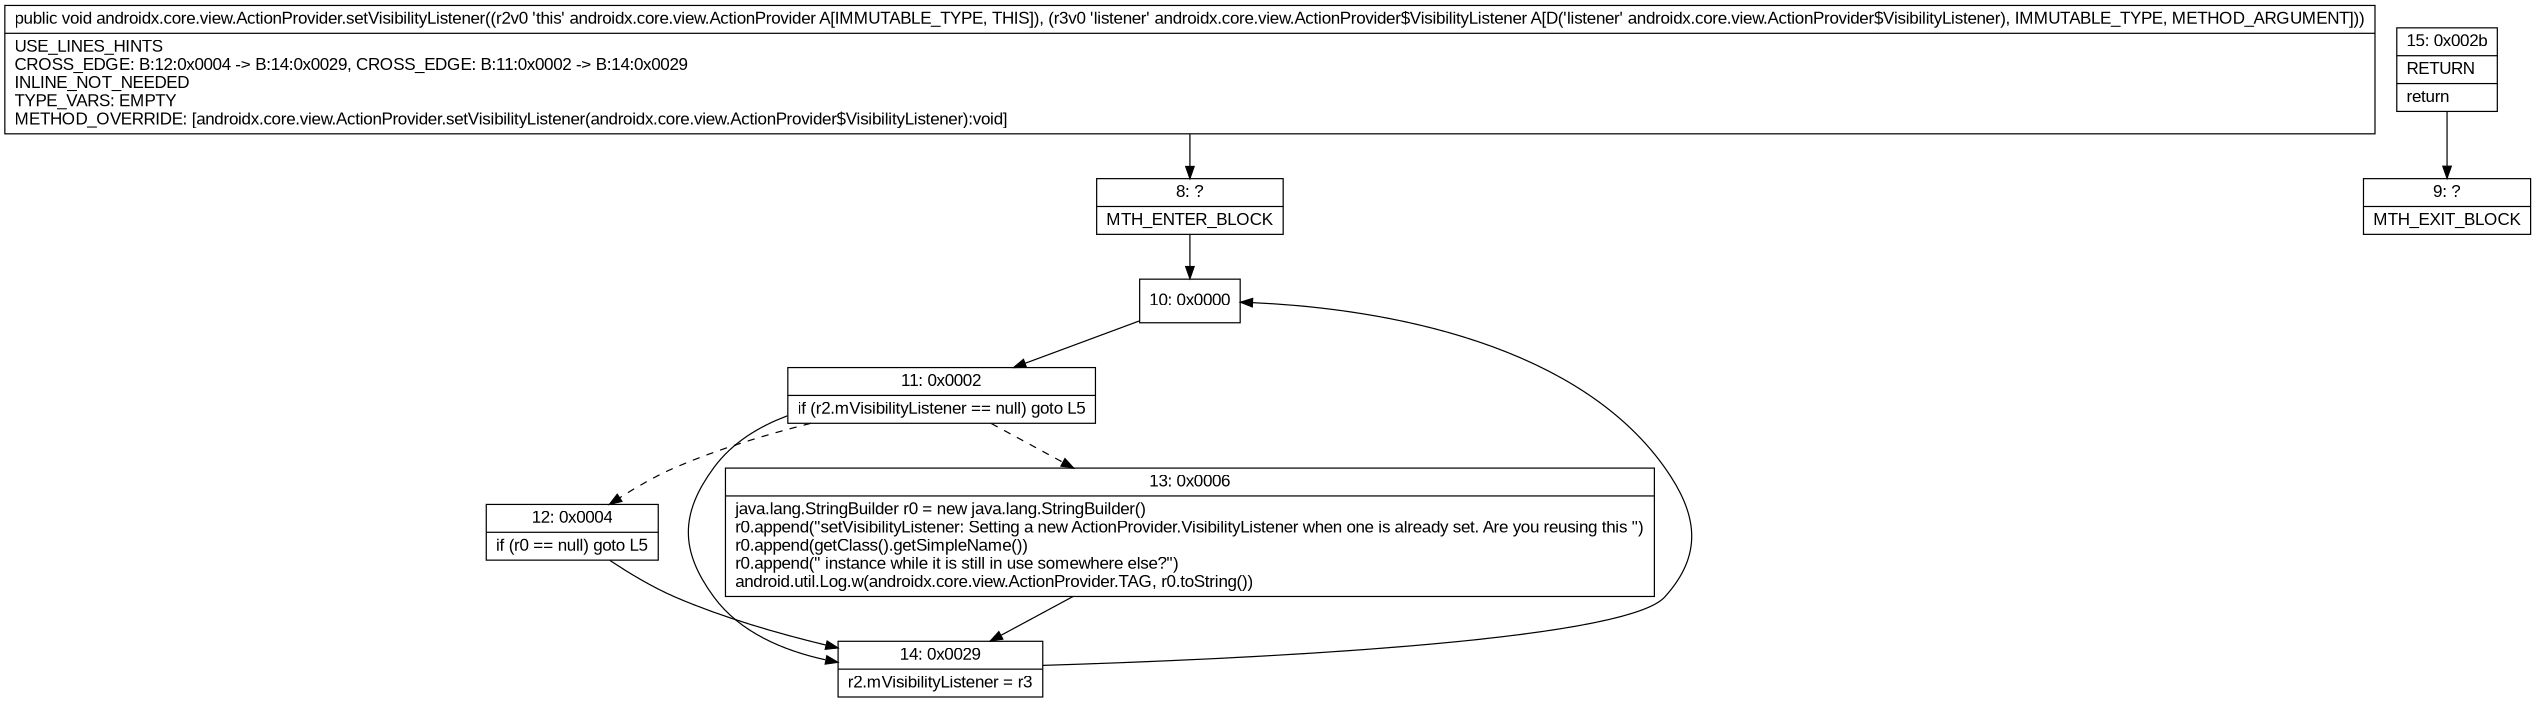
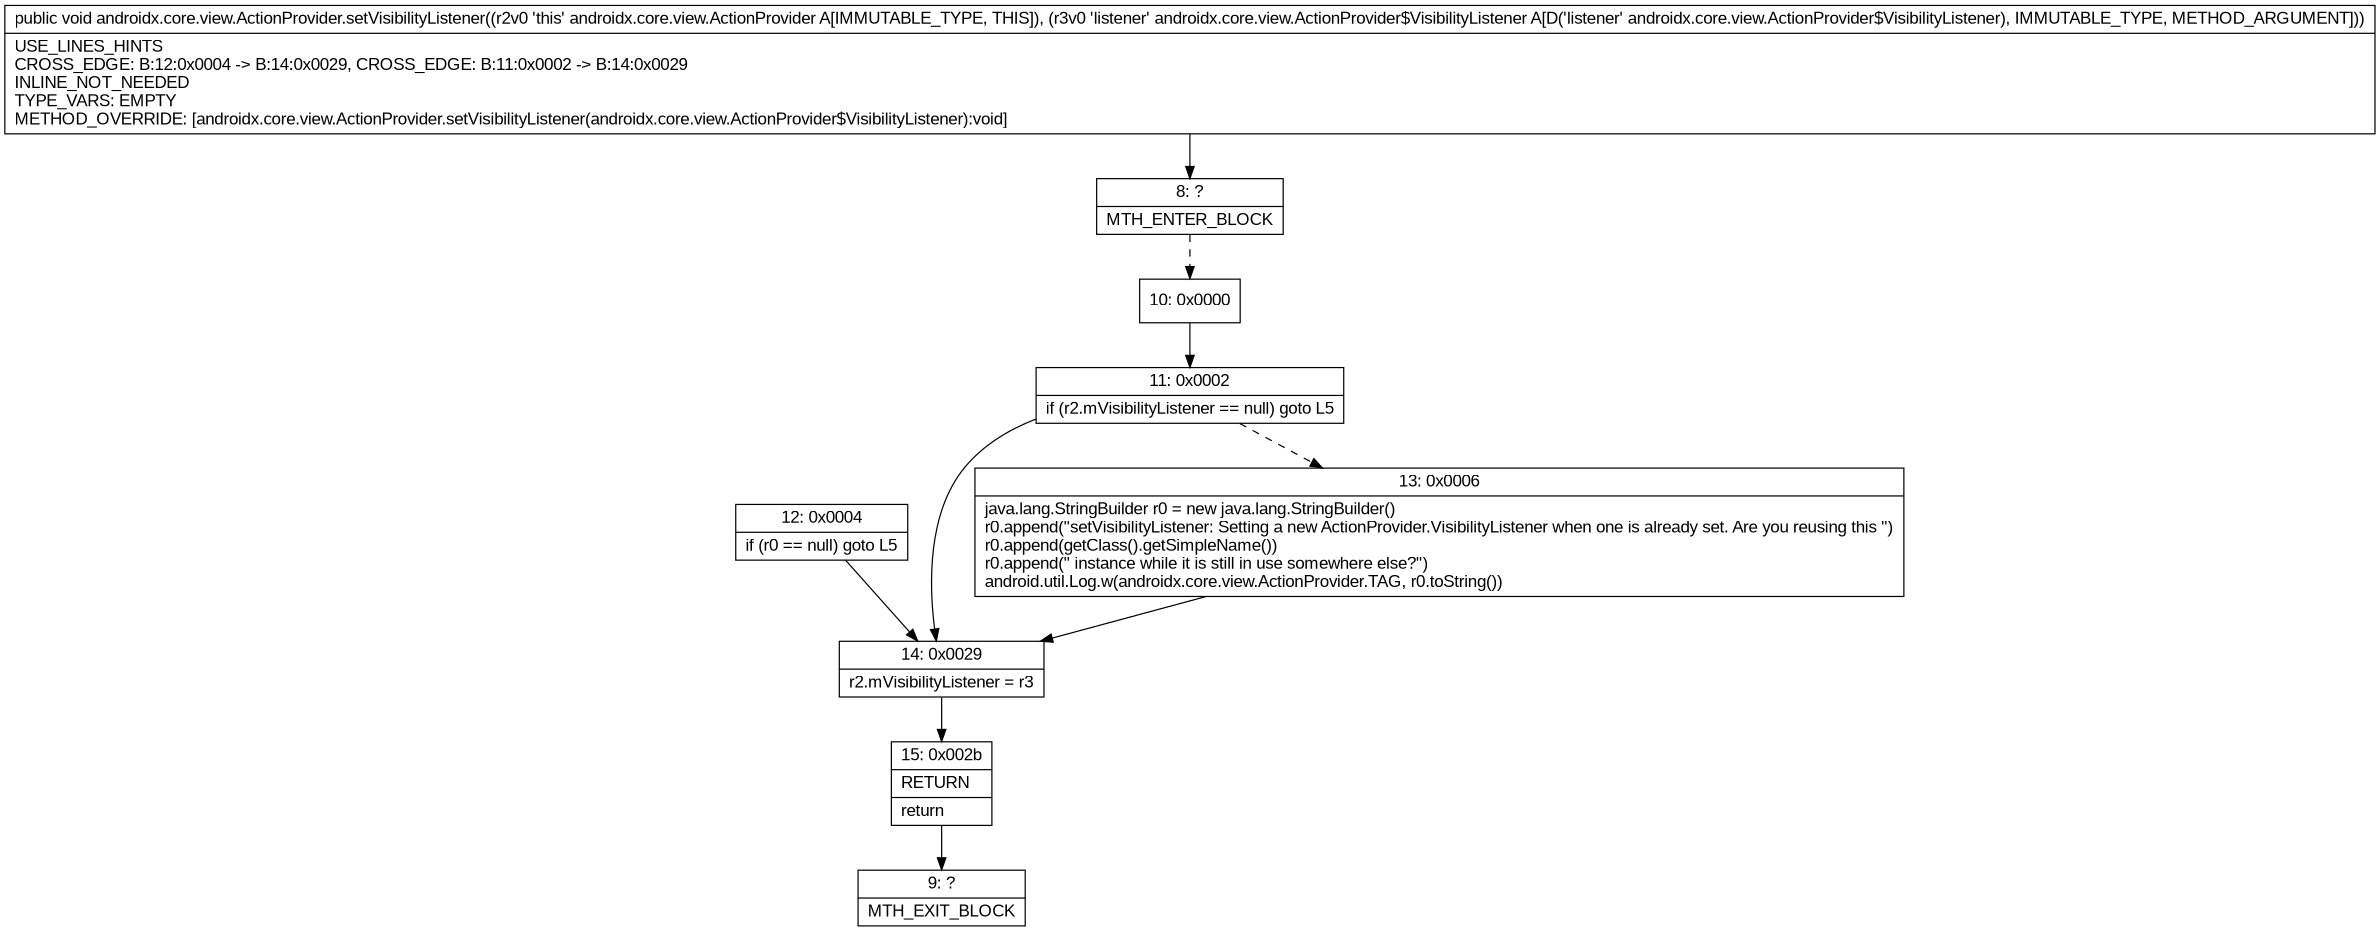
(1190, 251) -> (1190, 251)
(712, 453) -> none
(1652, 603) -> (942, 713)
